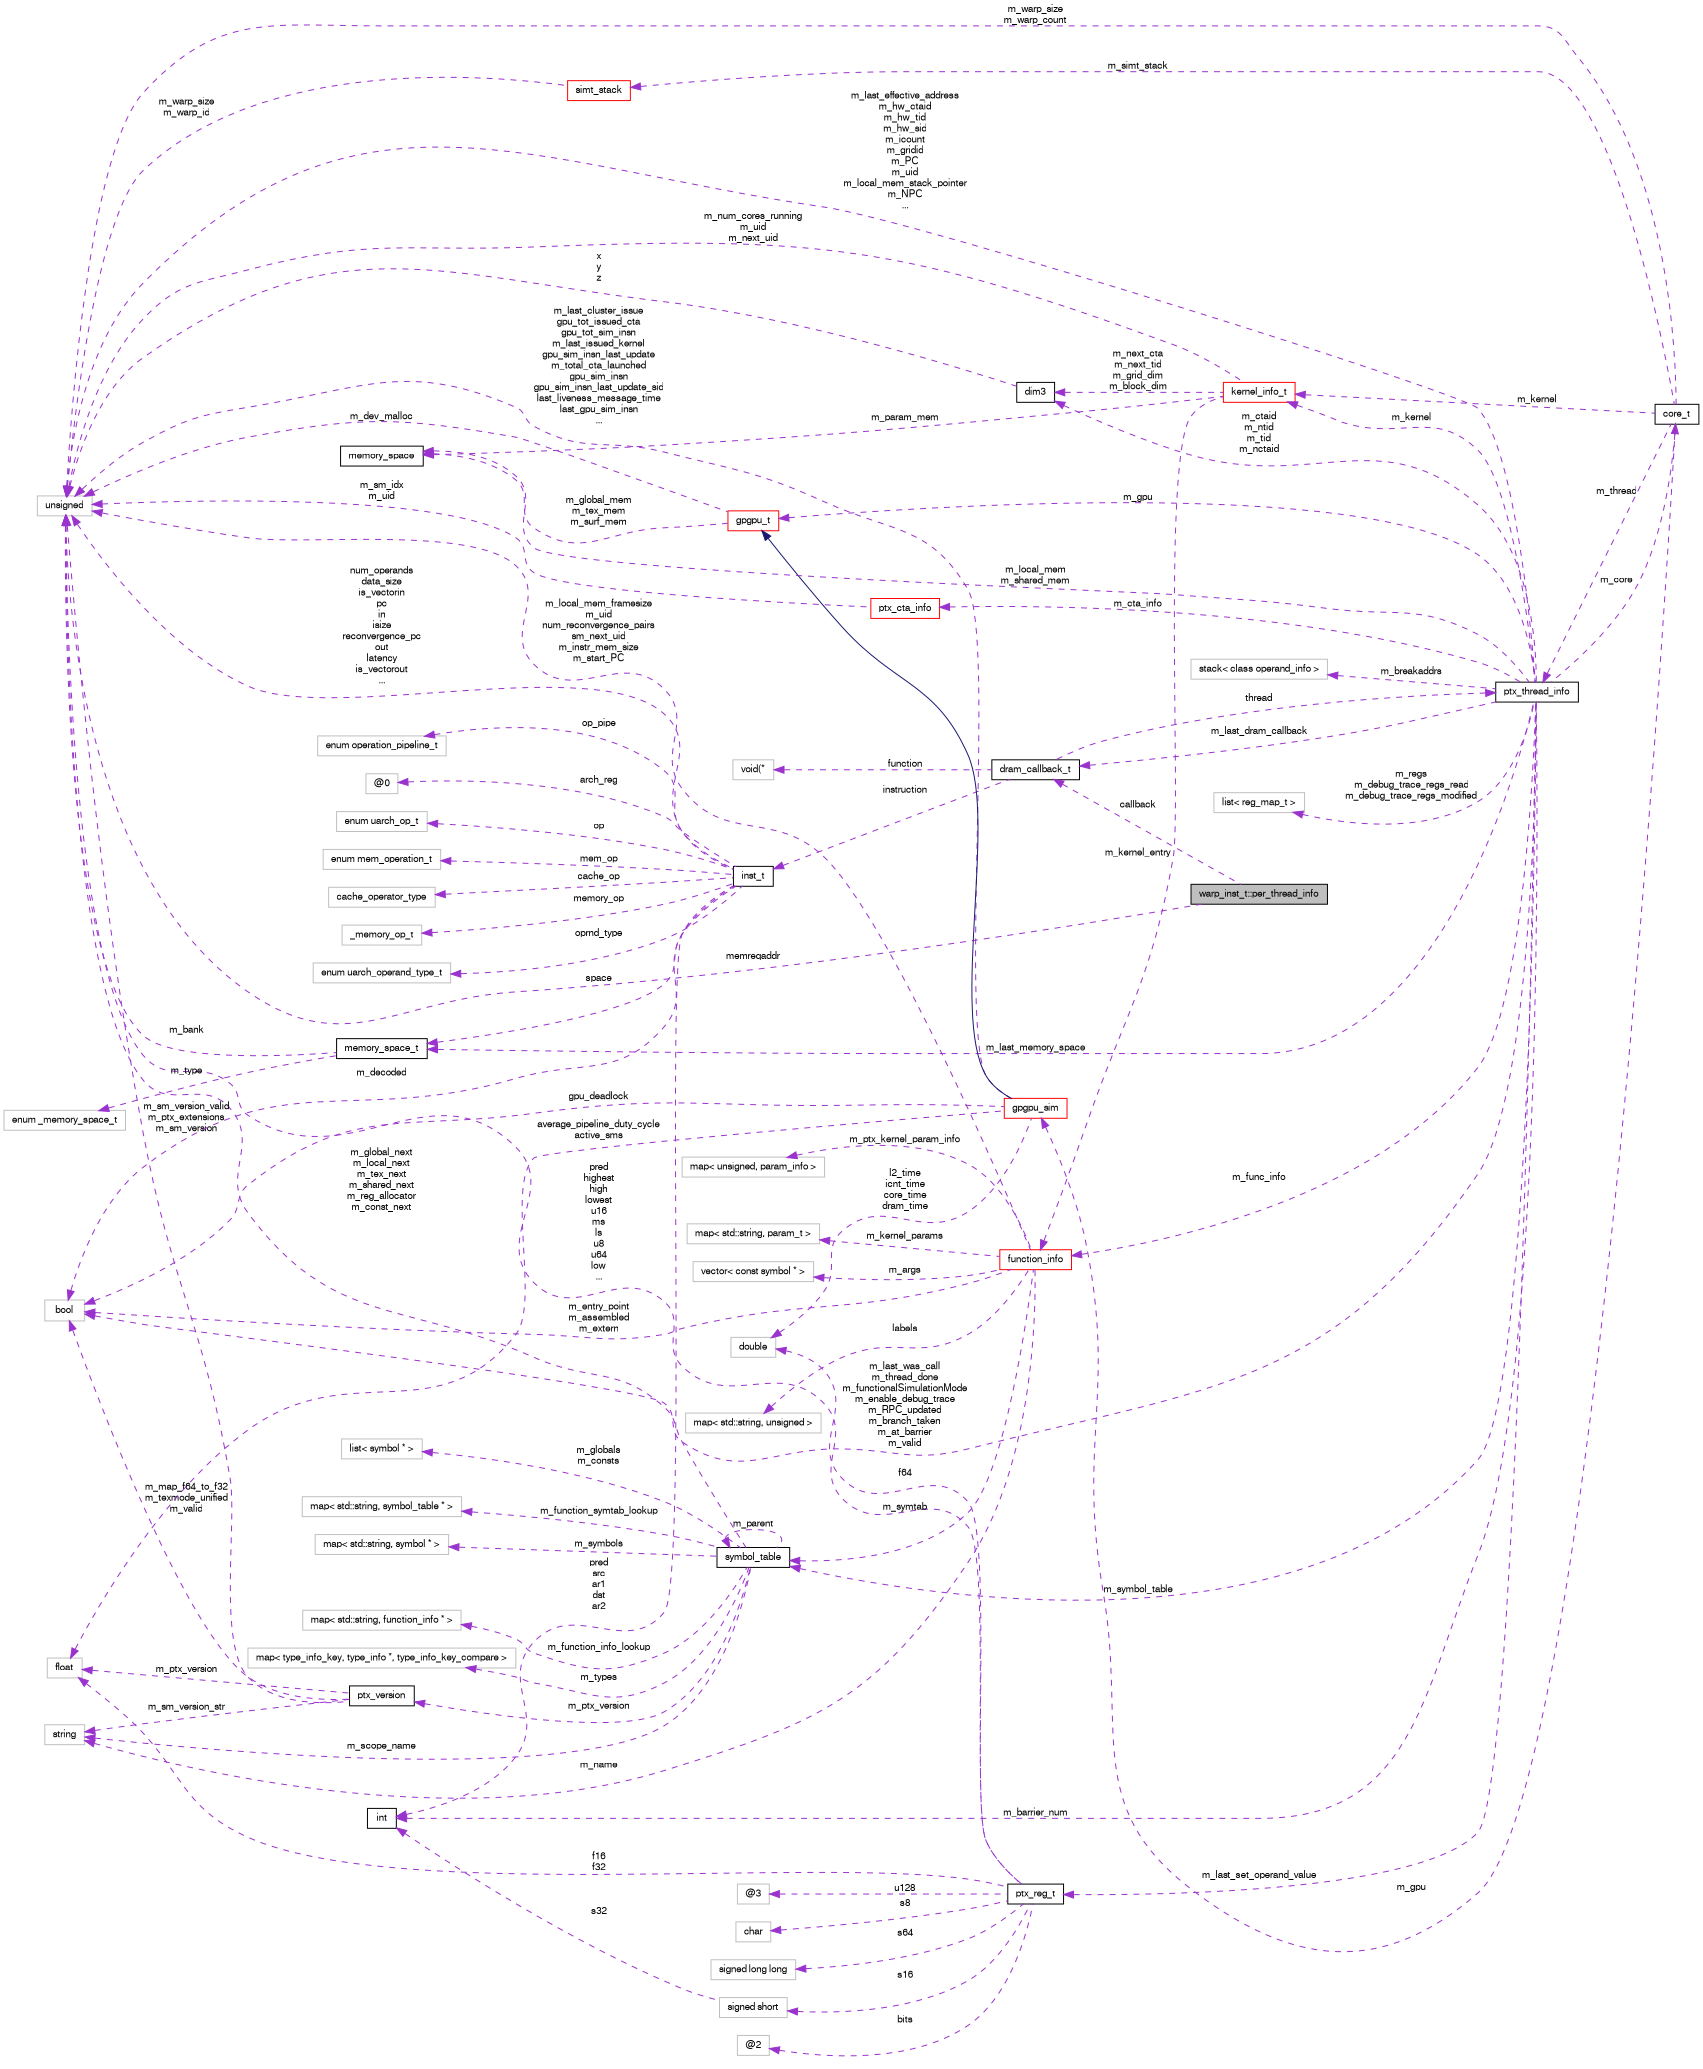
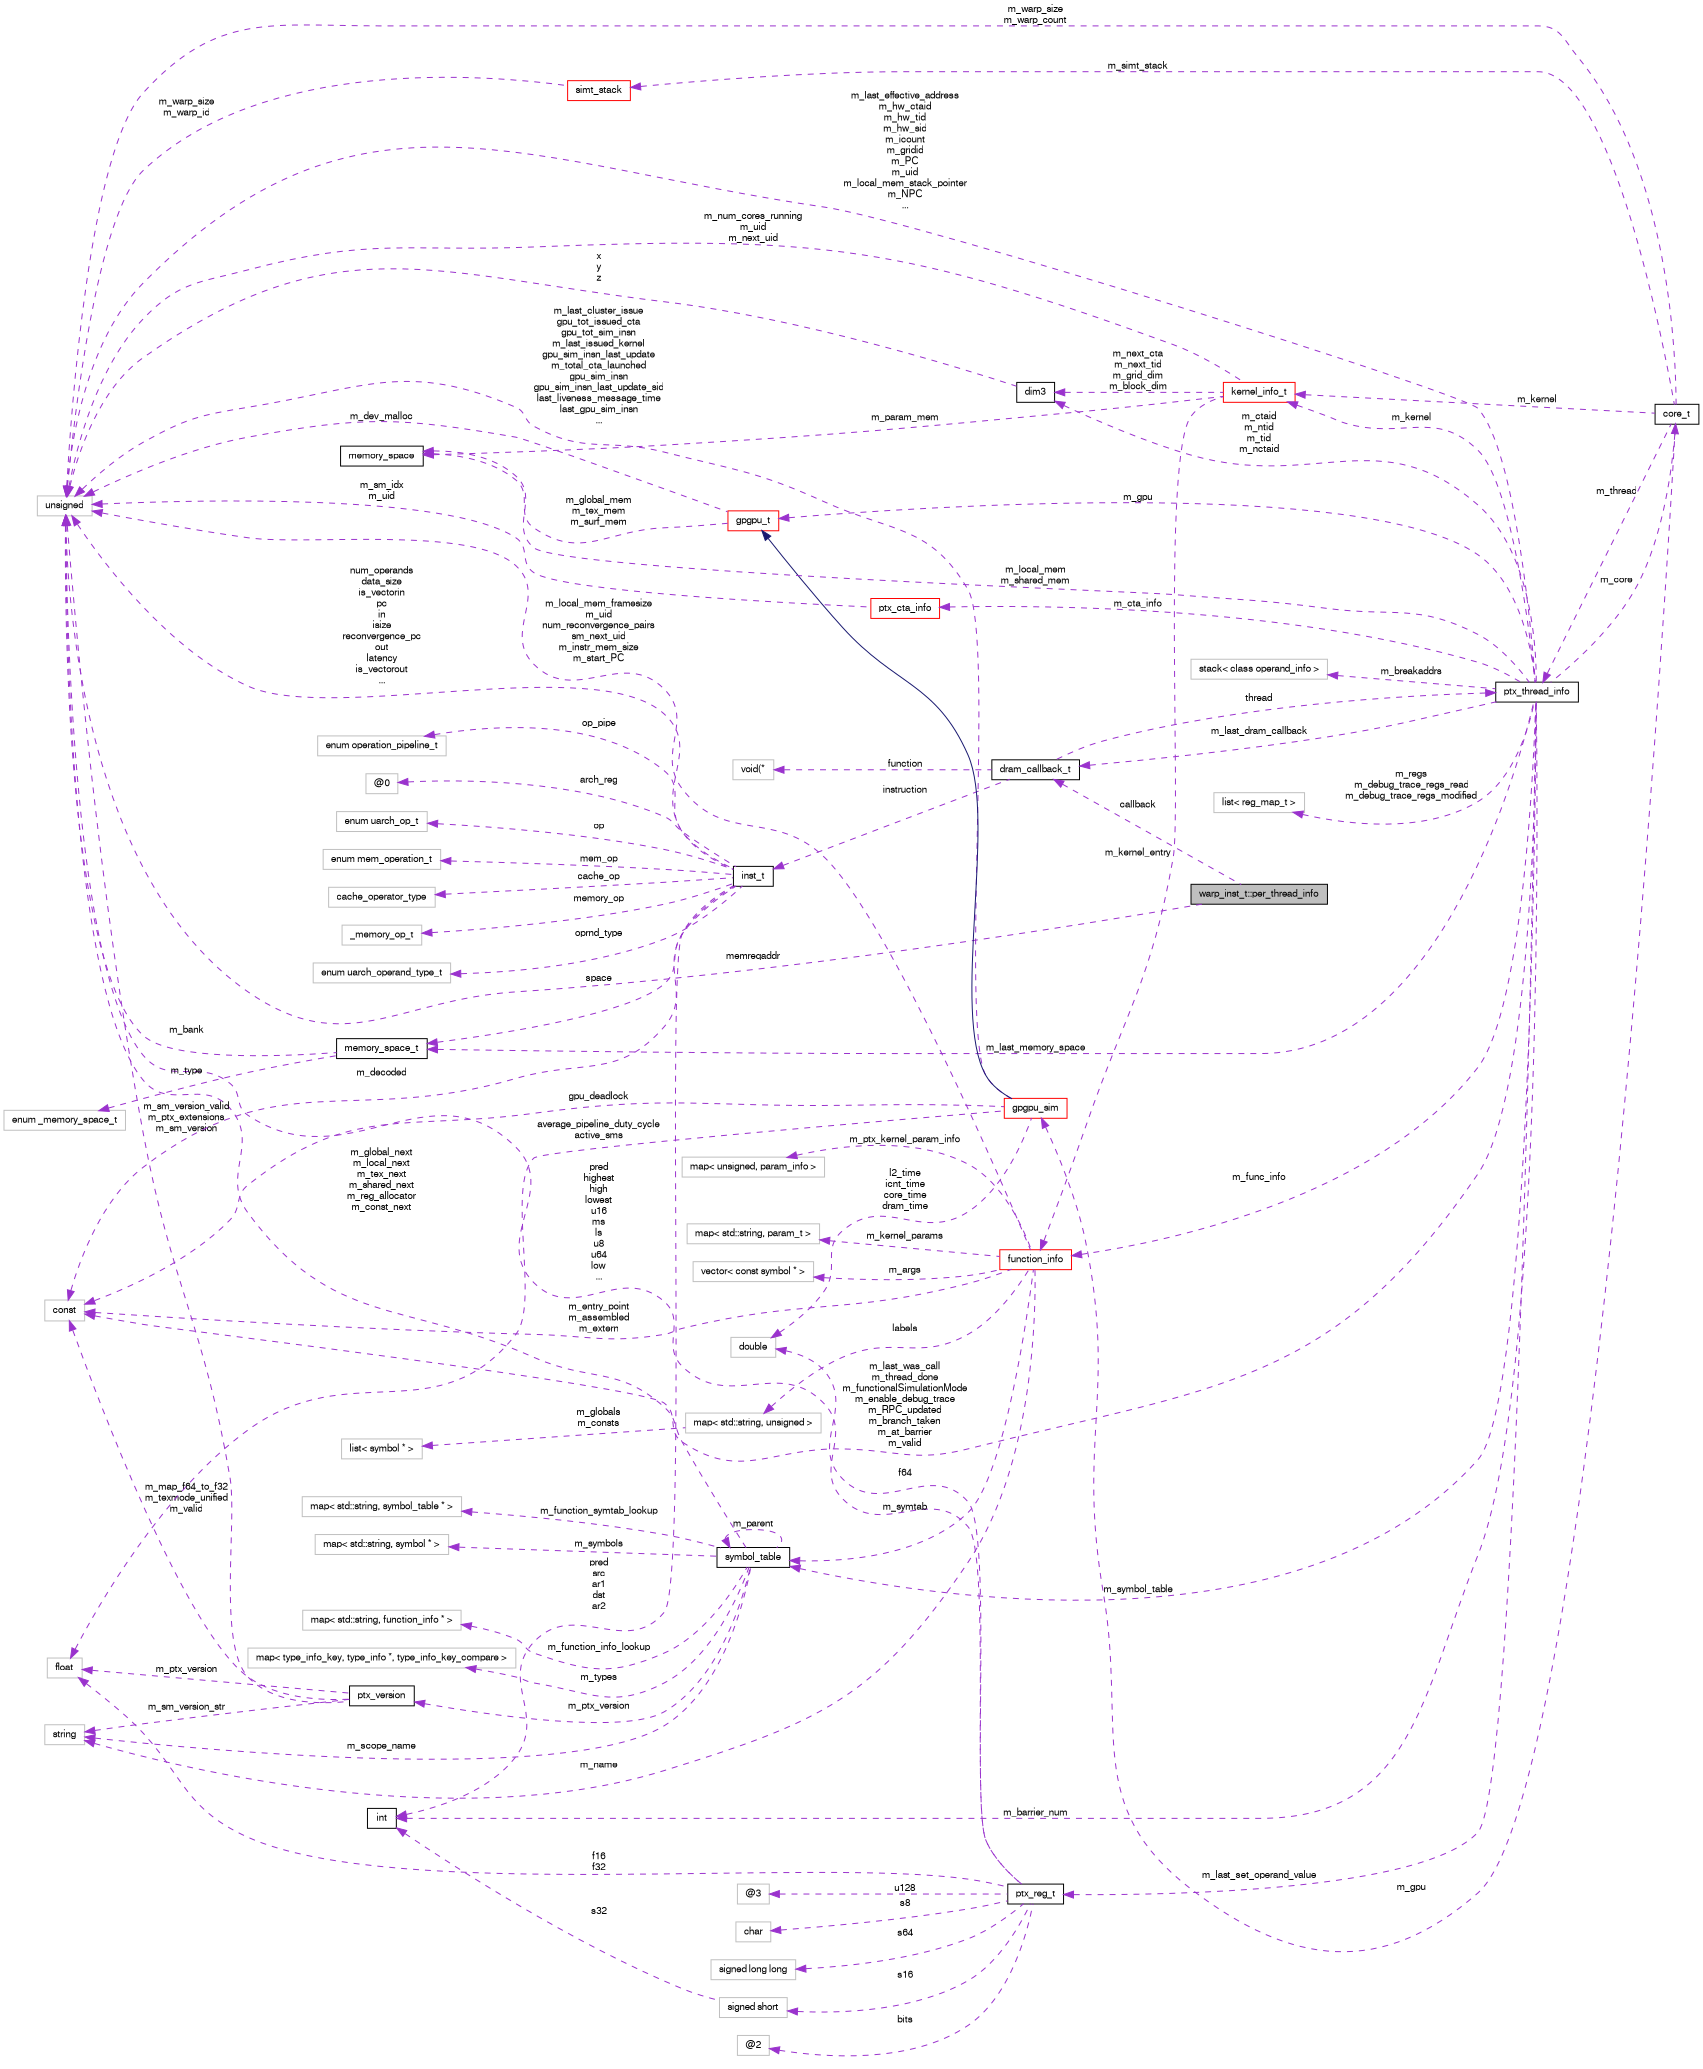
(65, 1310) -> (65, 1310)
(594, 1480) -> (559, 1437)
